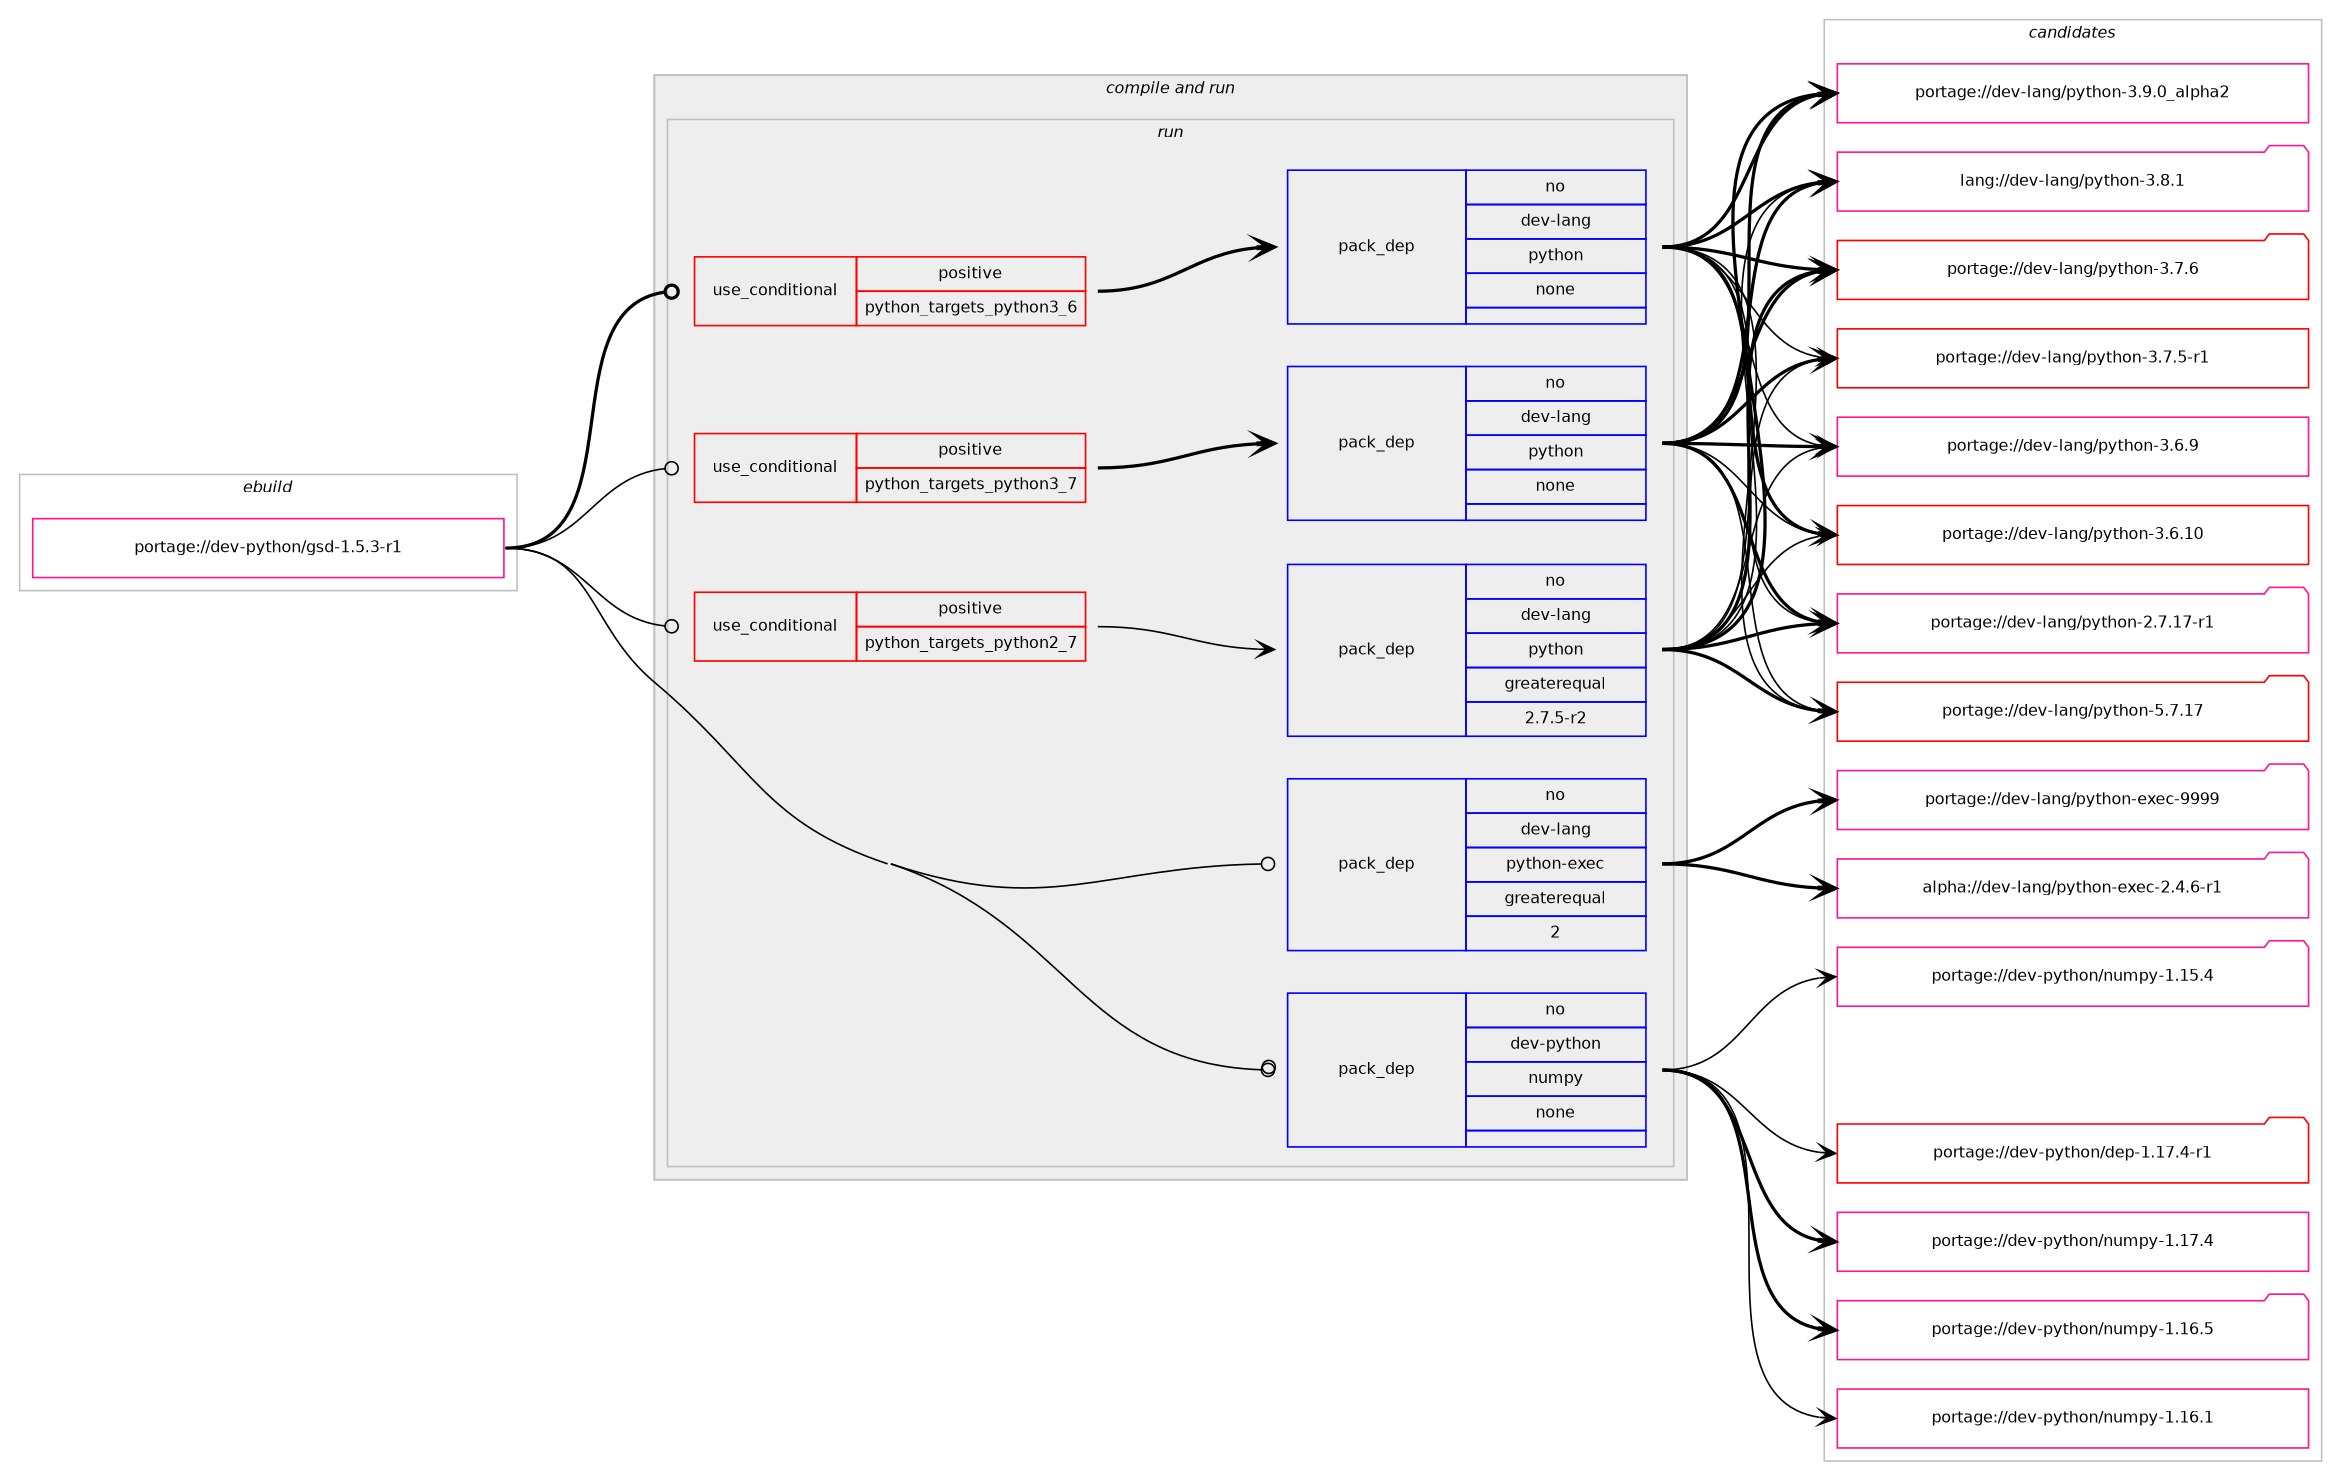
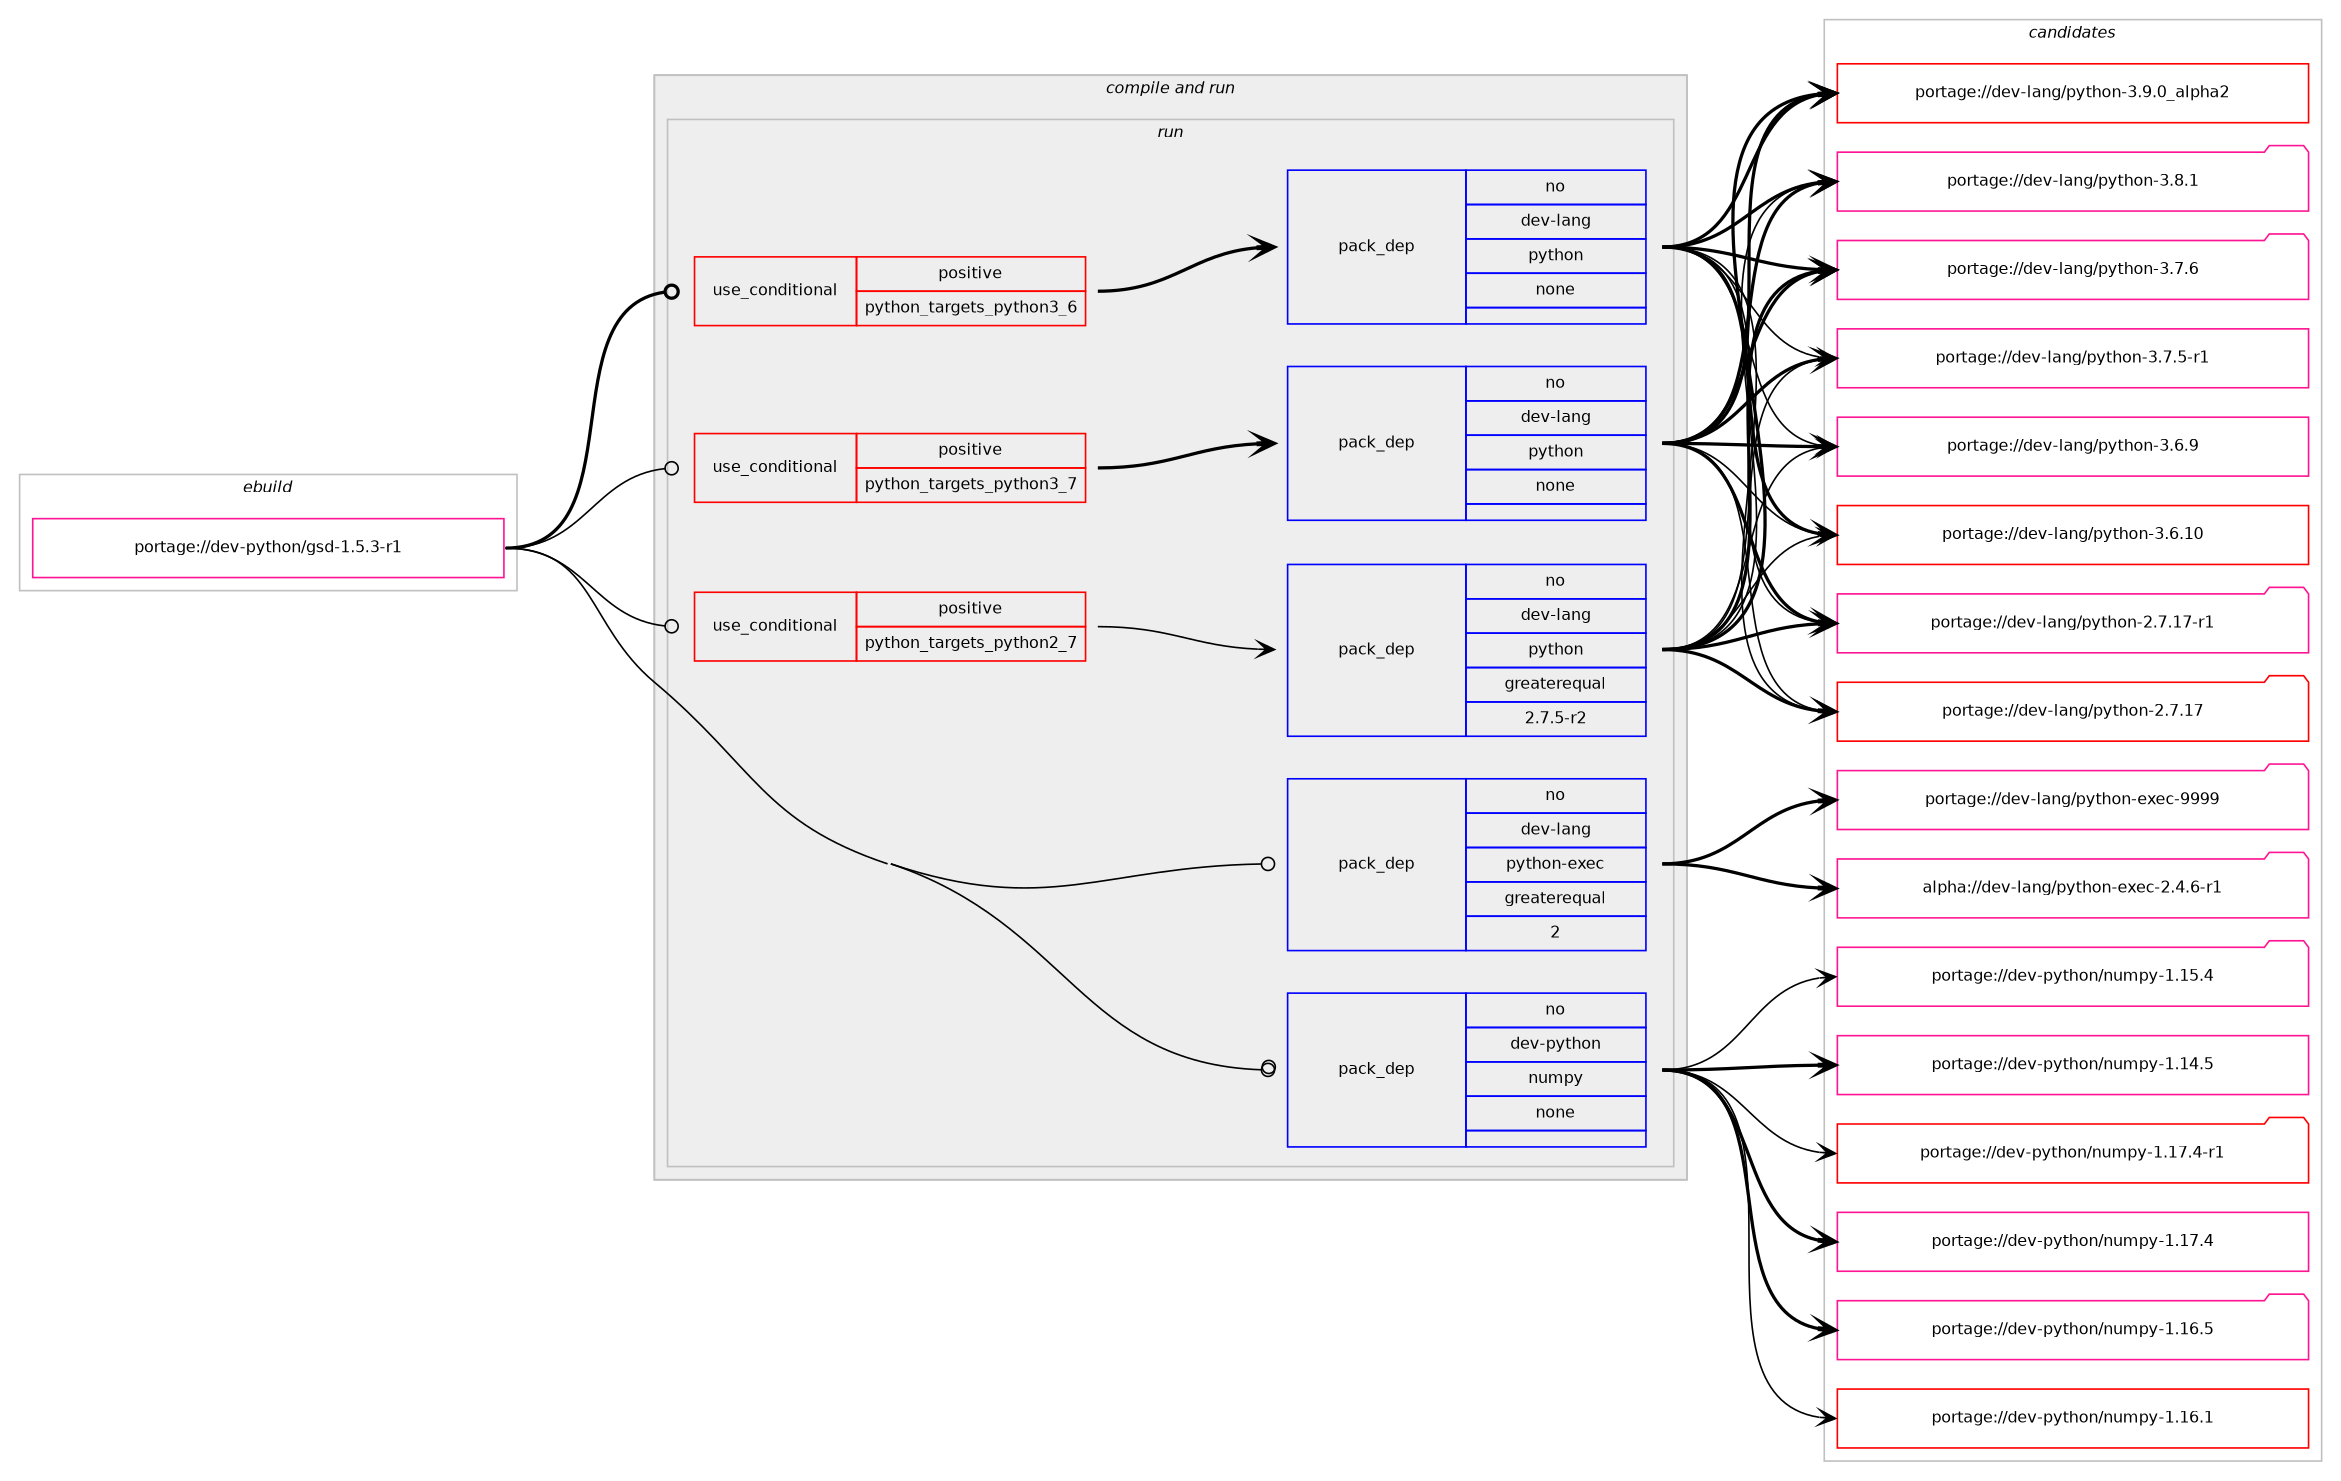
(2073, 93) -> (2073, 93)
(2073, 182) -> (2073, 182)
(2073, 270) -> (2073, 270)
(2073, 358) -> (2073, 358)
(2073, 712) -> (2073, 712)
none -> (2073, 1065)
(2073, 1153) -> (2073, 1153)
(2073, 1419) -> (2073, 1419)
